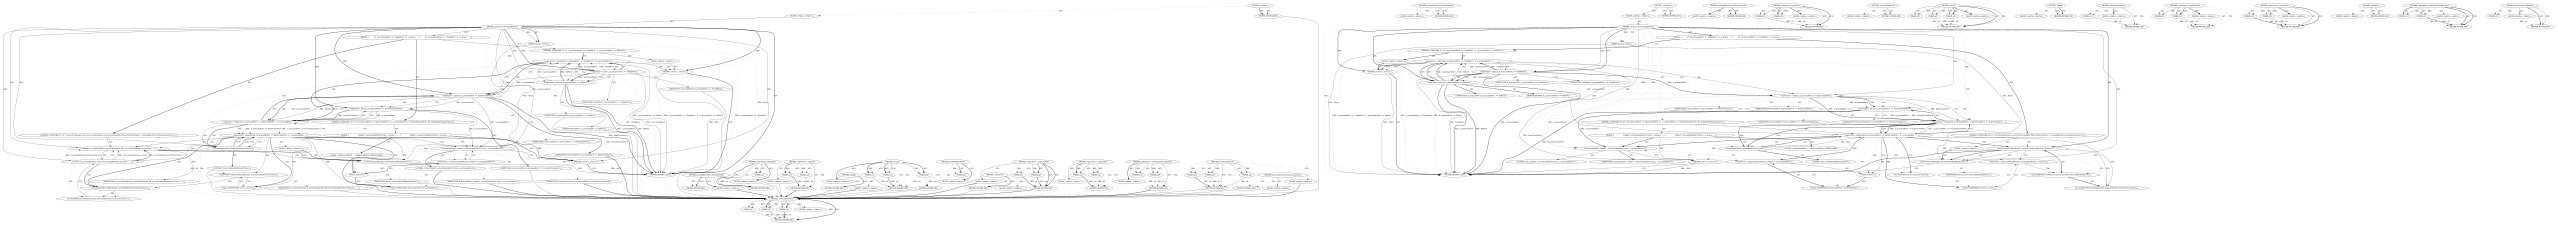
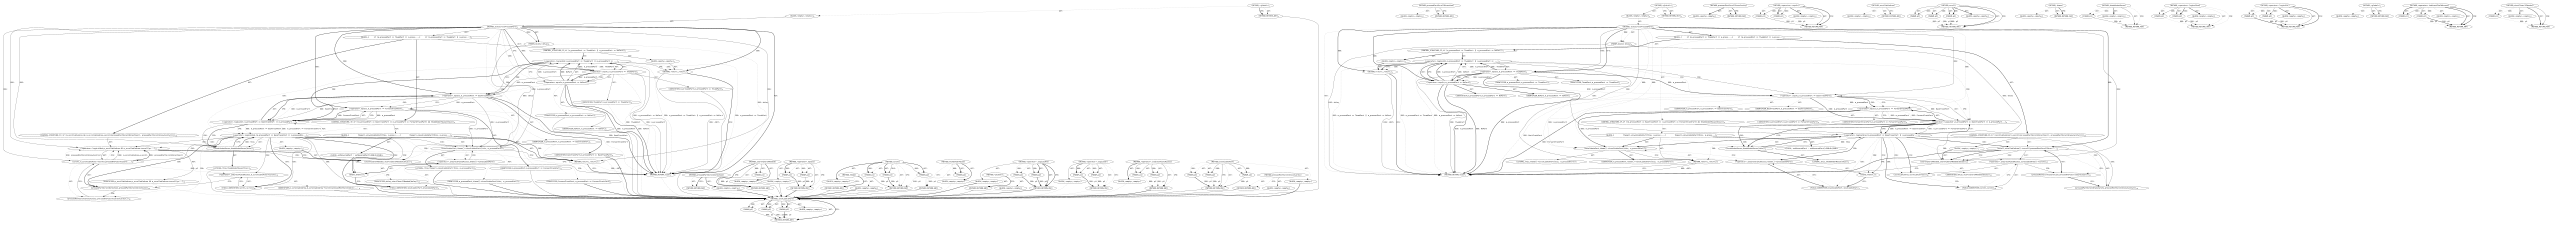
none -> (1969, 170)
